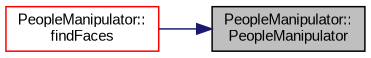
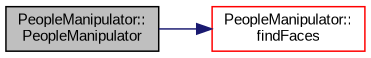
(178, 29) -> (178, 29)
